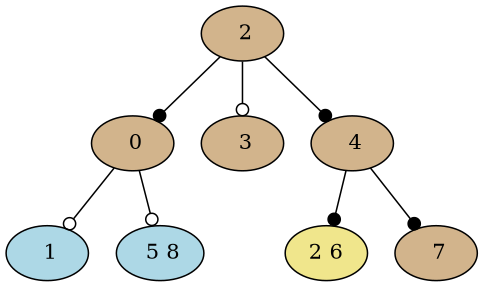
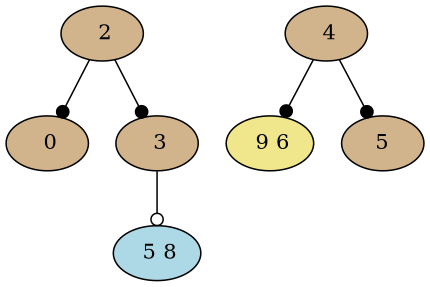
(242, 82) -> (127, 83)
(293, 84) -> none
(145, 192) -> (157, 192)
(47, 253) -> none
(326, 253) -> (270, 143)
(436, 253) -> (383, 143)
